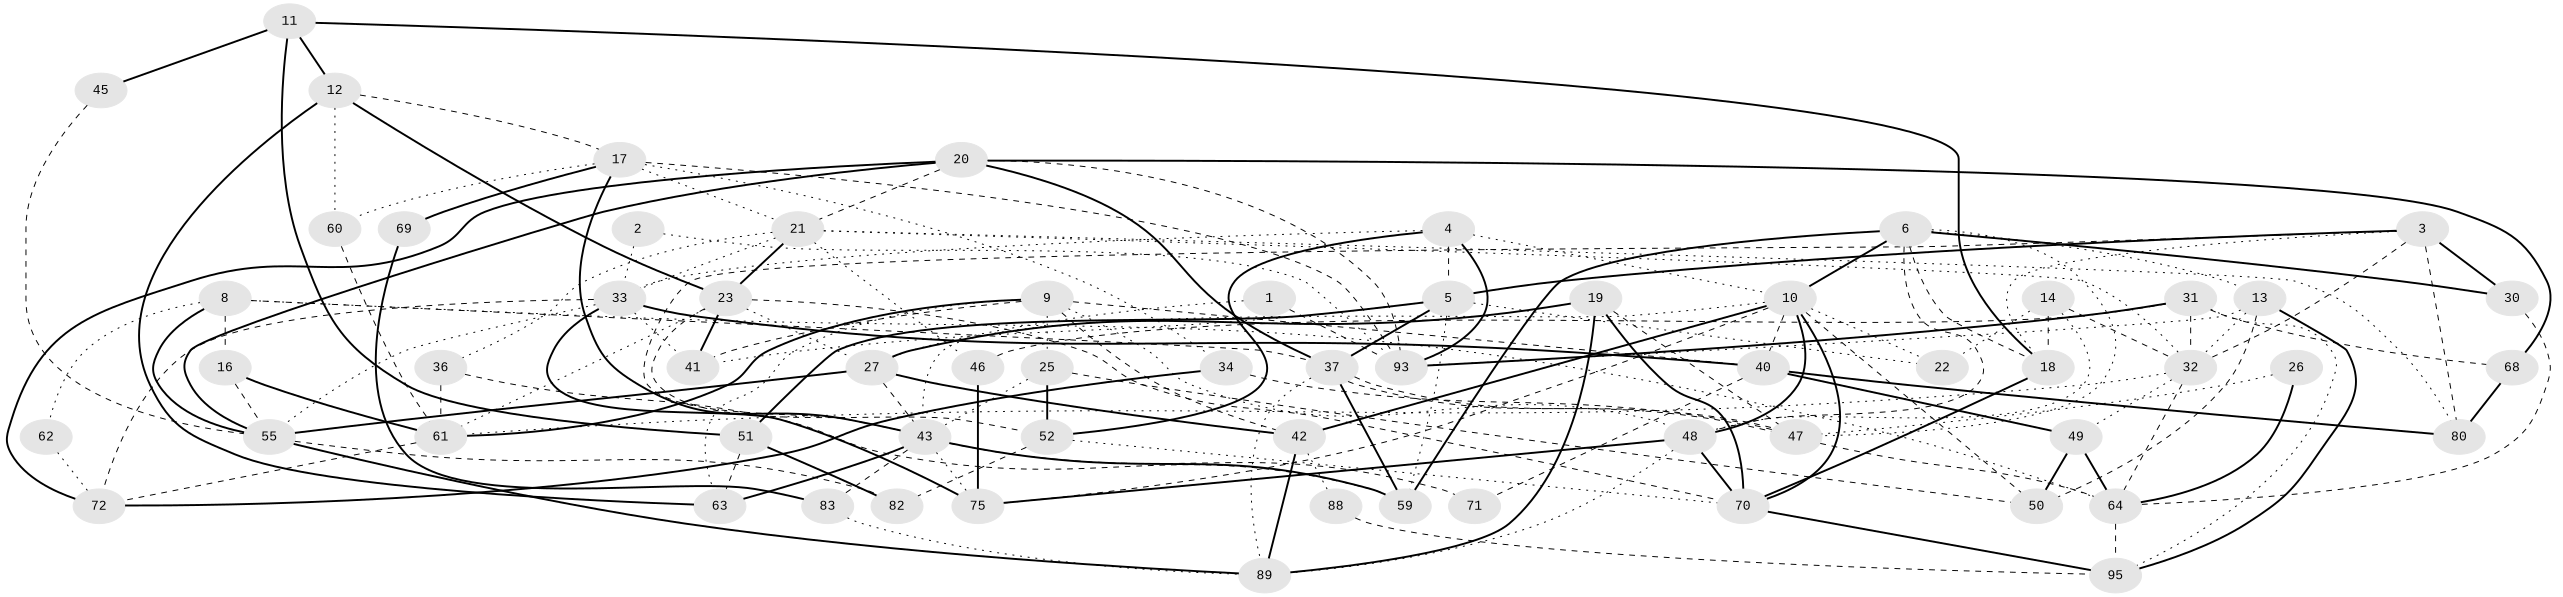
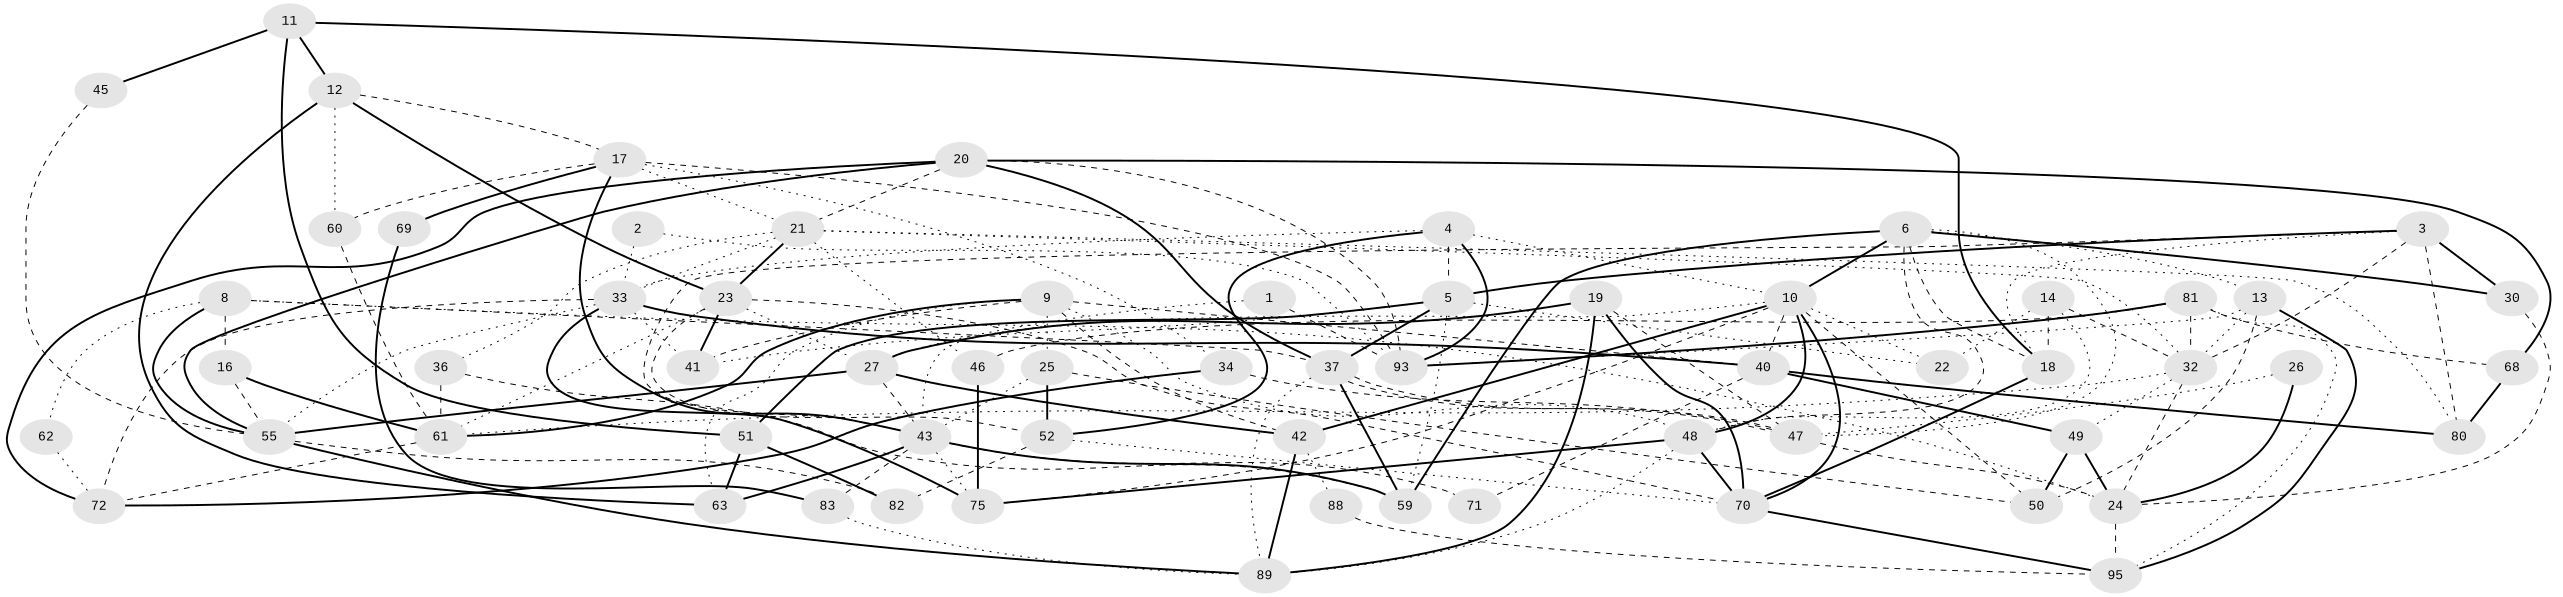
(473, 185) -> (473, 185)
(2191, 298) -> (2191, 298)
(733, 471) -> (733, 471)
(2116, 506) -> (2116, 506)
